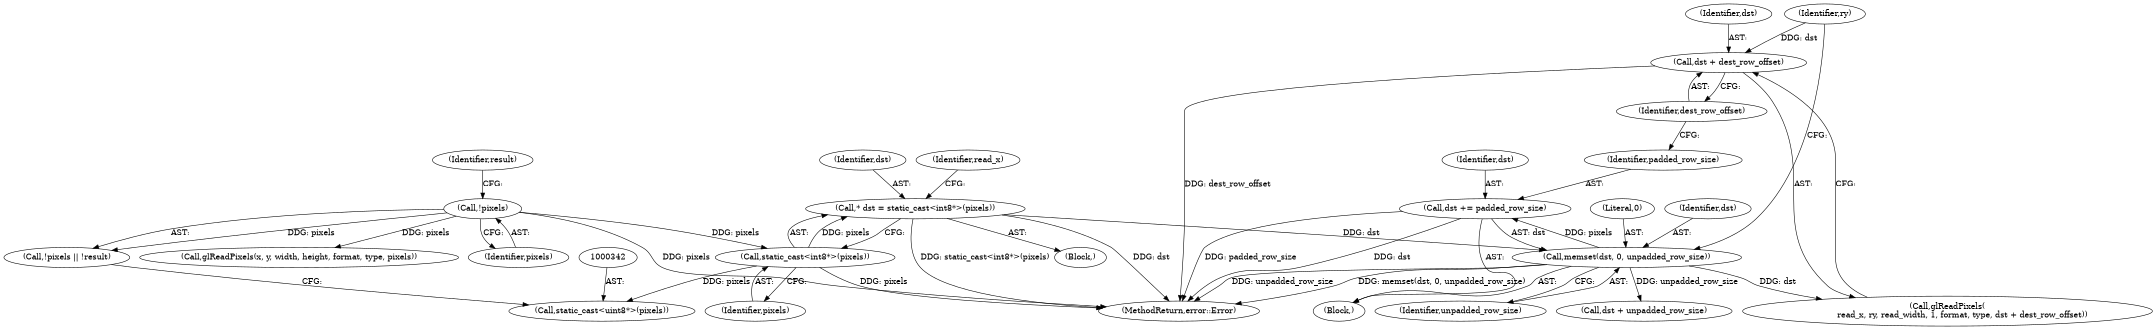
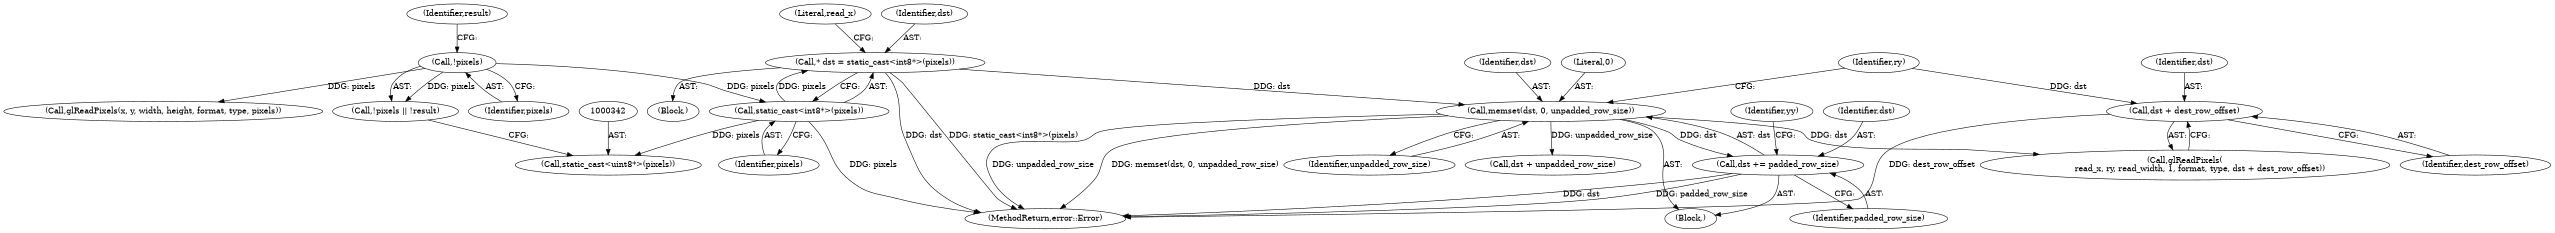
none -> (1772, 111)
(1679, 133) -> (1821, 191)
(968, 160) -> (825, 14)
(1588, 233) -> (1699, 136)
(803, 281) -> none
